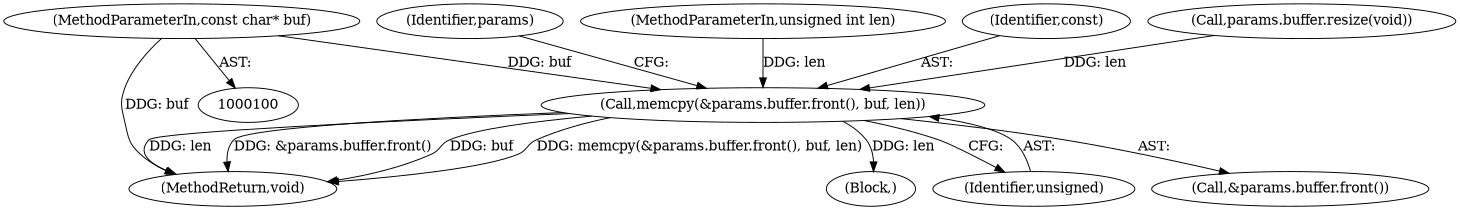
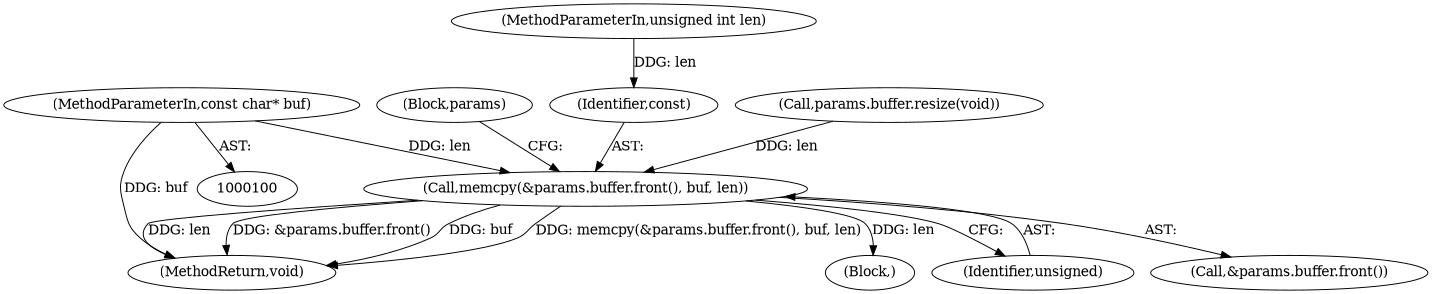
(470, 21) -> (455, 105)
(763, 58) -> (634, 58)
(540, 63) -> (440, 147)
